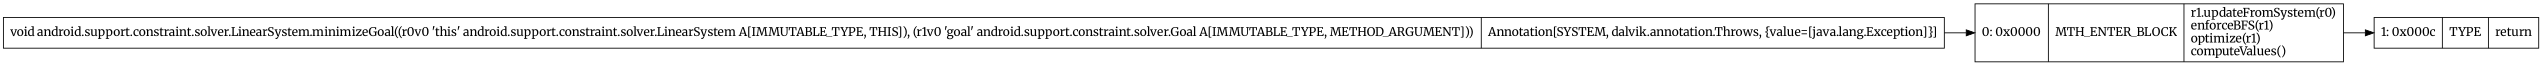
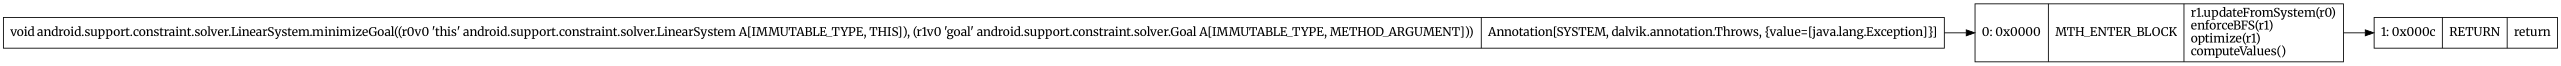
(2465, 32) -> (2475, 32)
